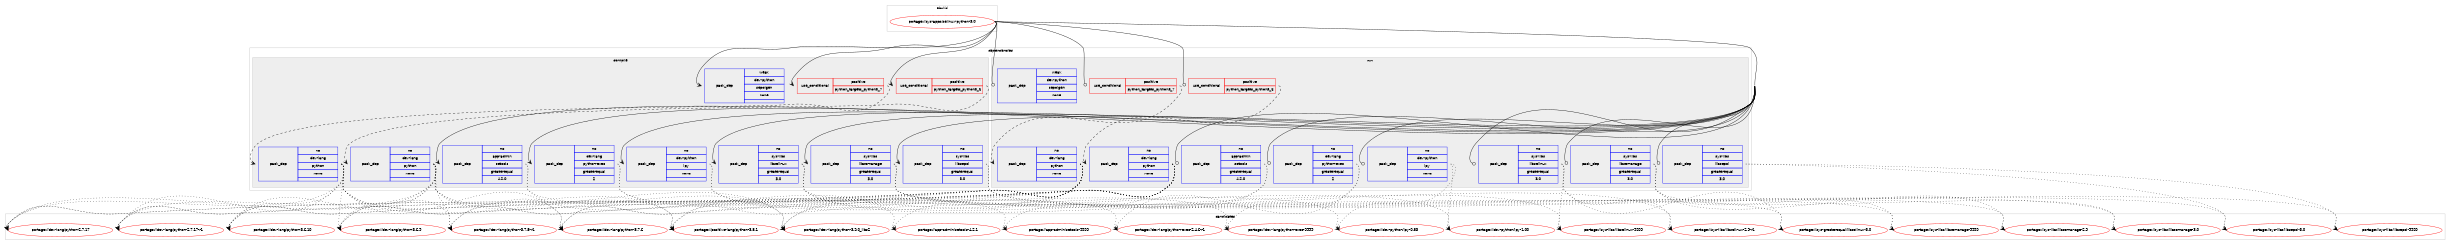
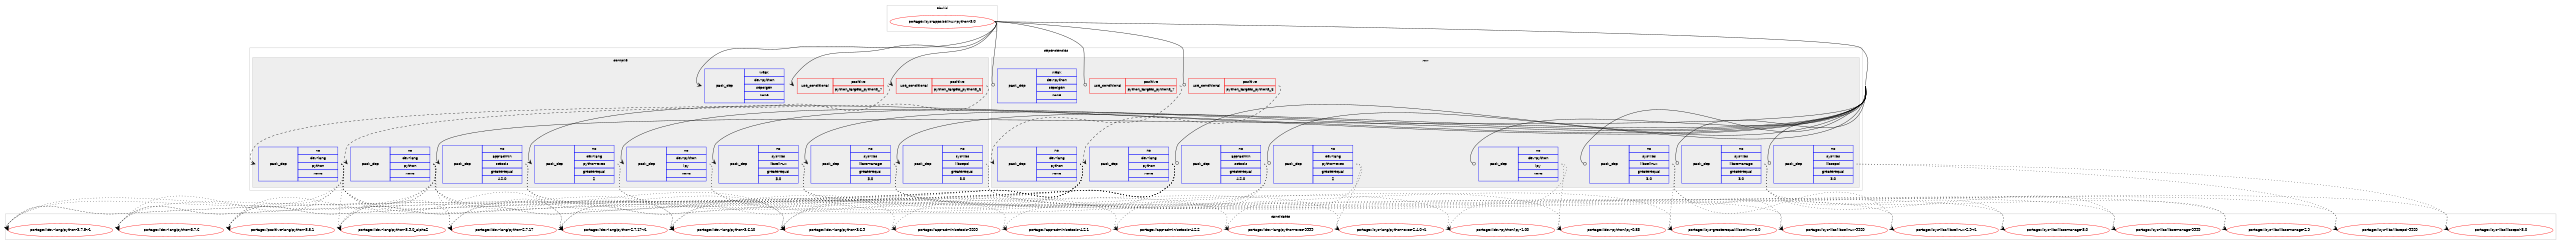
(837, 230) -> (393, 230)
none -> (1170, 230)
(1170, 230) -> (1392, 230)
